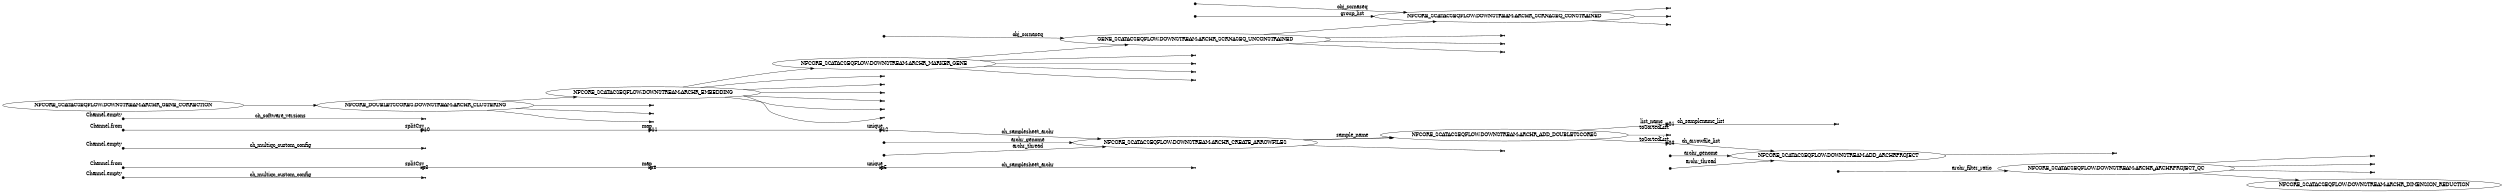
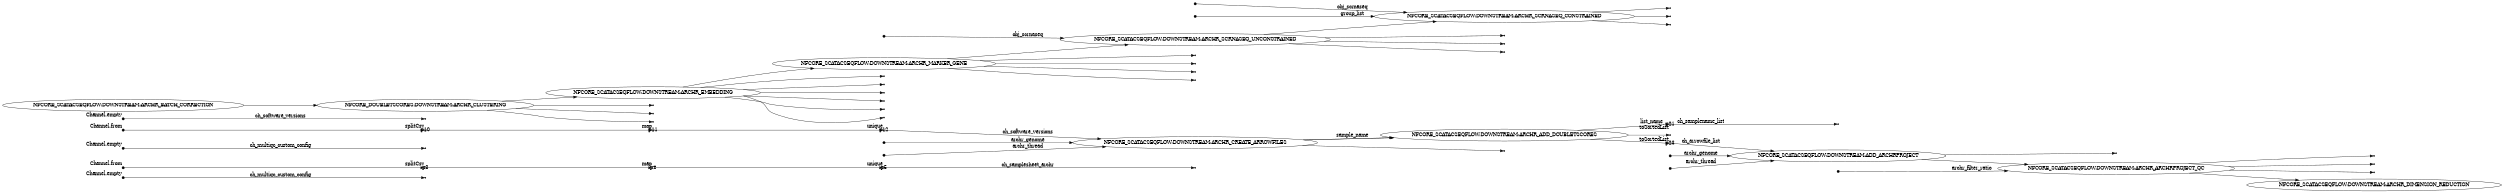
(1195, 40) -> (1195, 40)
(123, 105) -> (123, 105)
(1028, 132) -> (1028, 132)
none -> (1973, 162)
